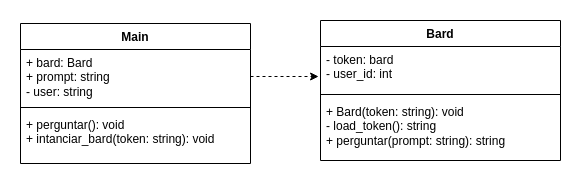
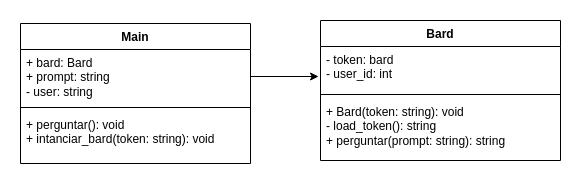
(282, 77) -> (282, 77)
